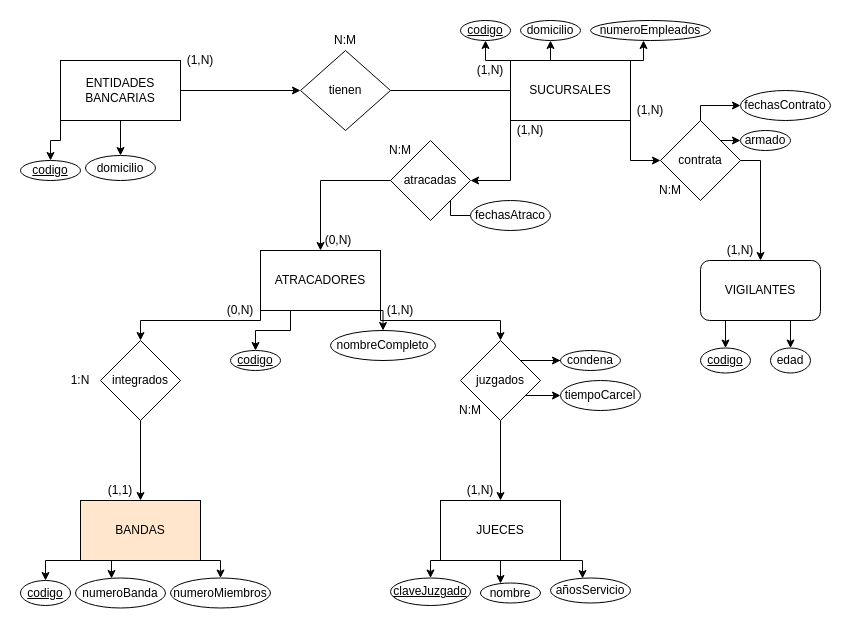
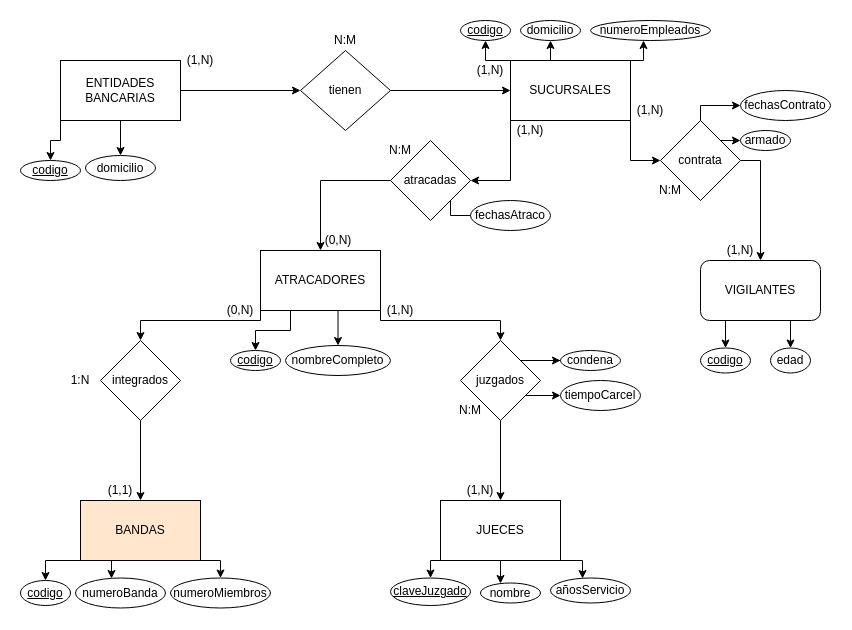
(505, 91) -> (502, 91)
(383, 346) -> (338, 361)
